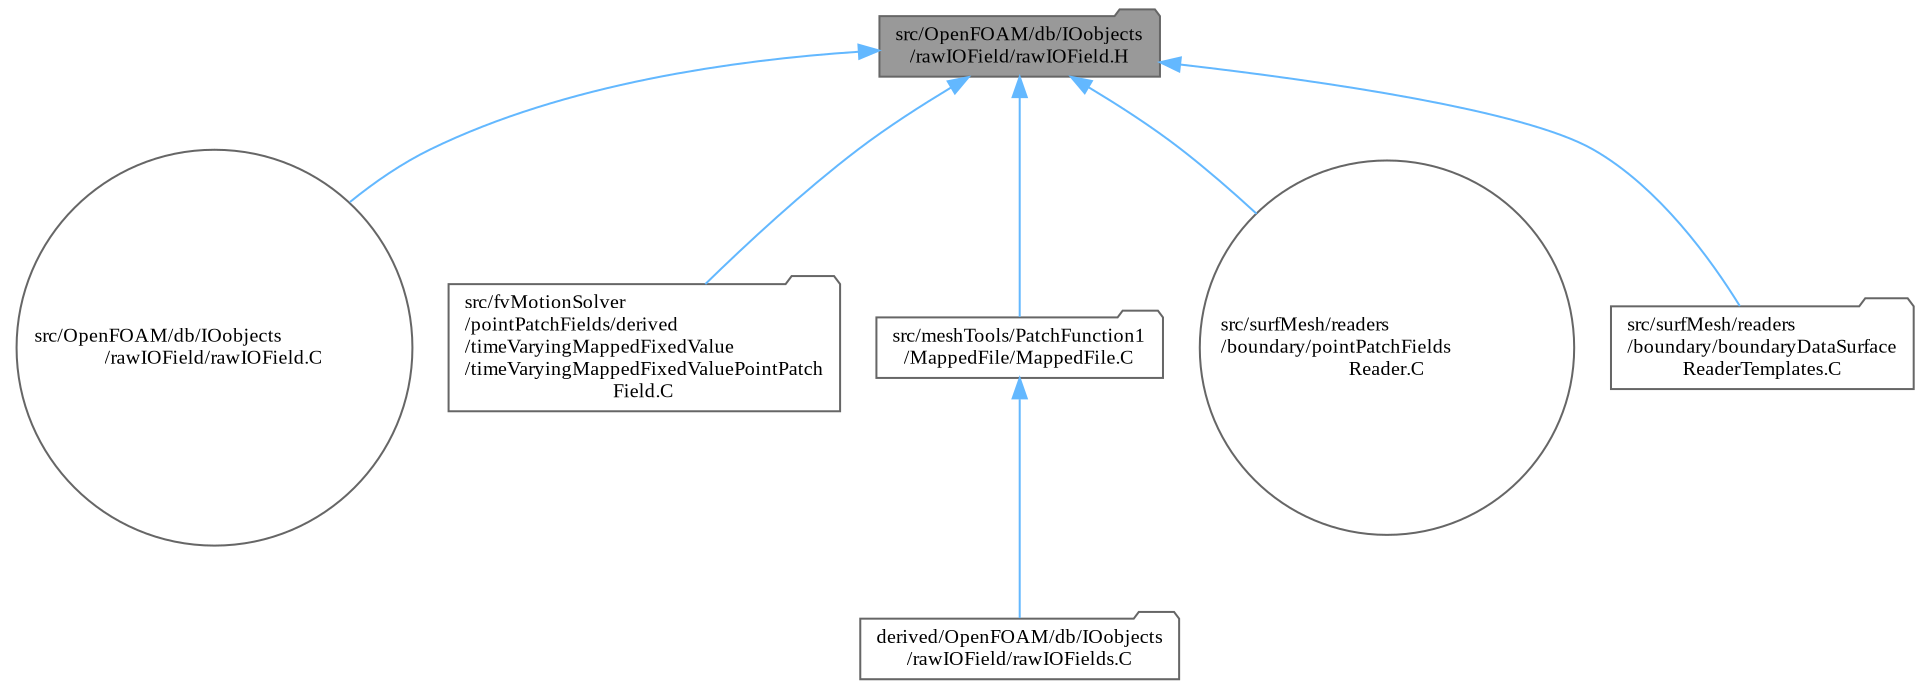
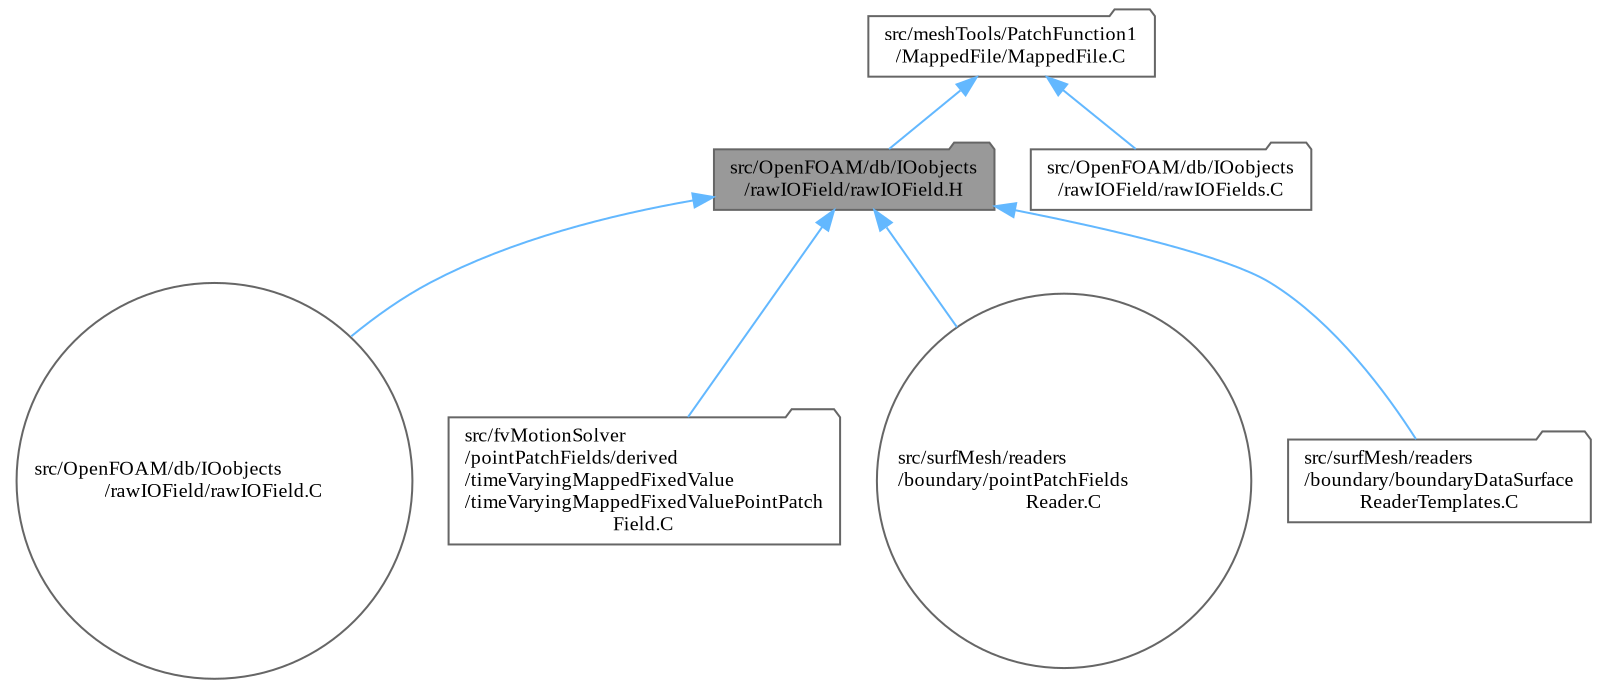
(1020, 207) -> (925, 120)
(1020, 649) -> (1171, 180)
